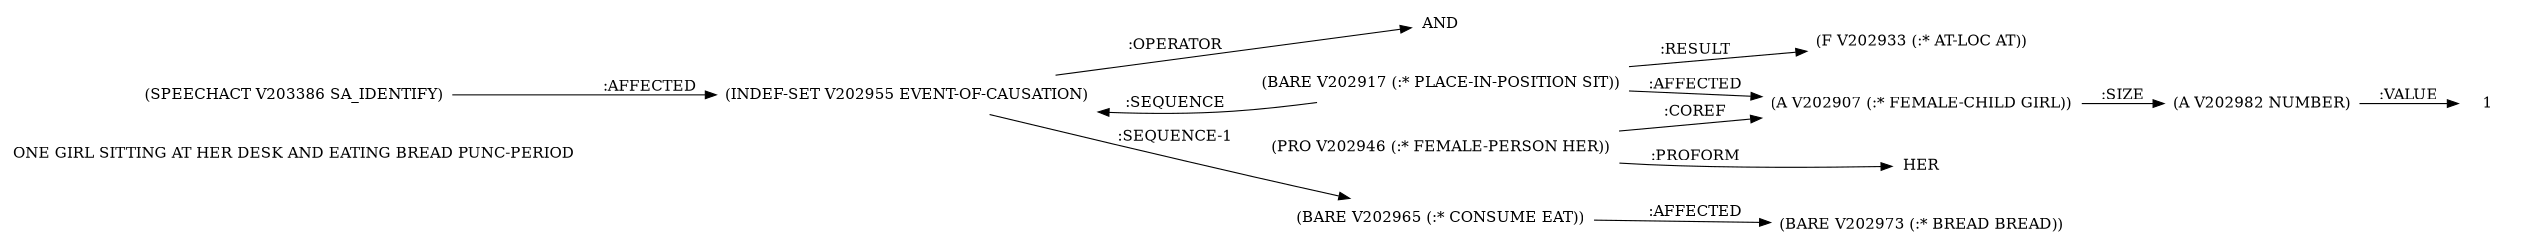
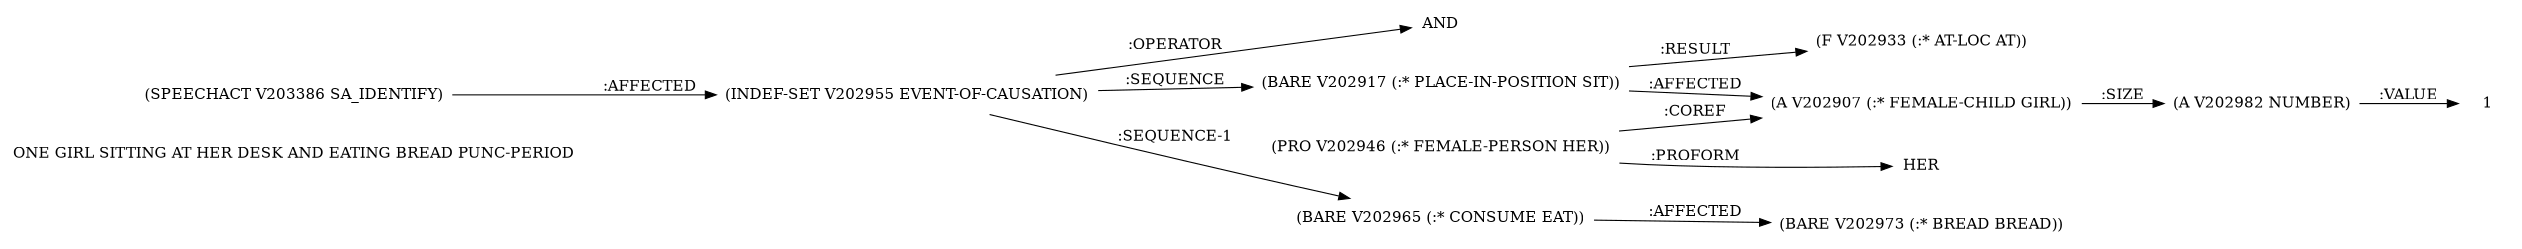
(1213, 112) -> (1170, 89)
